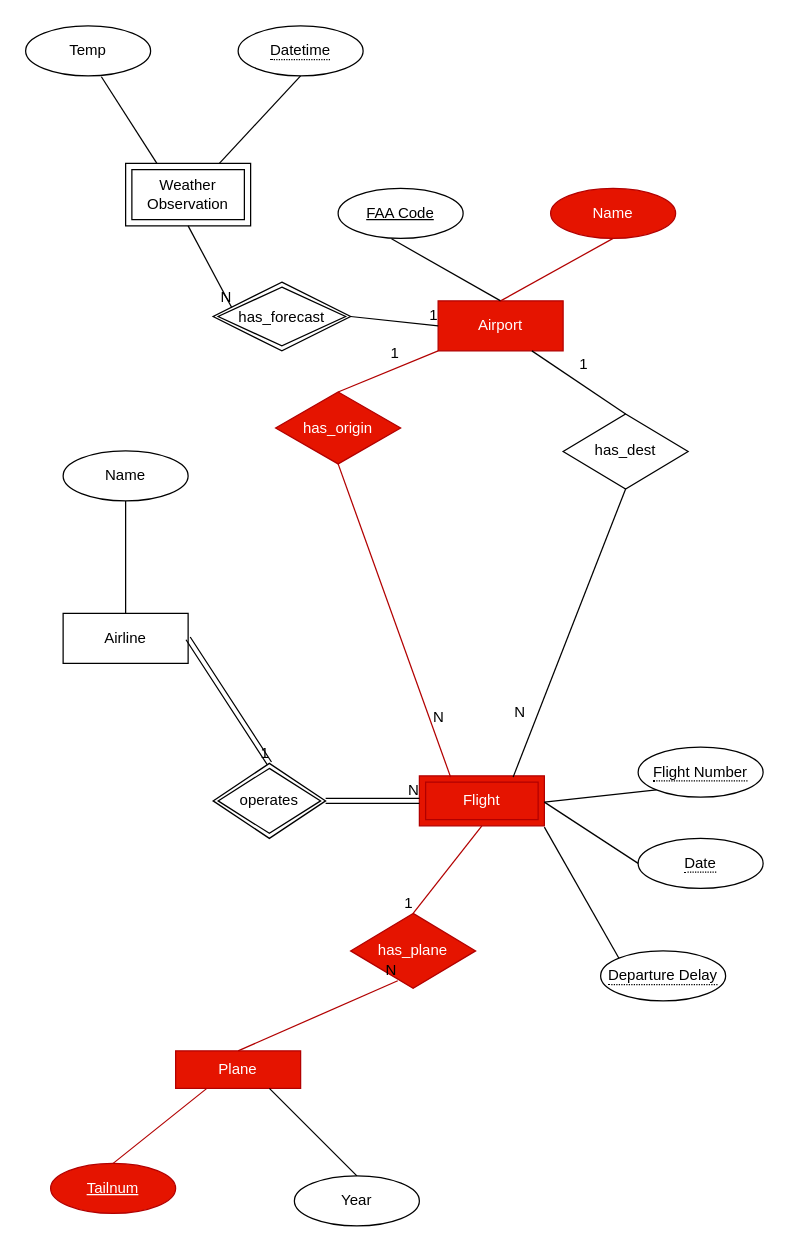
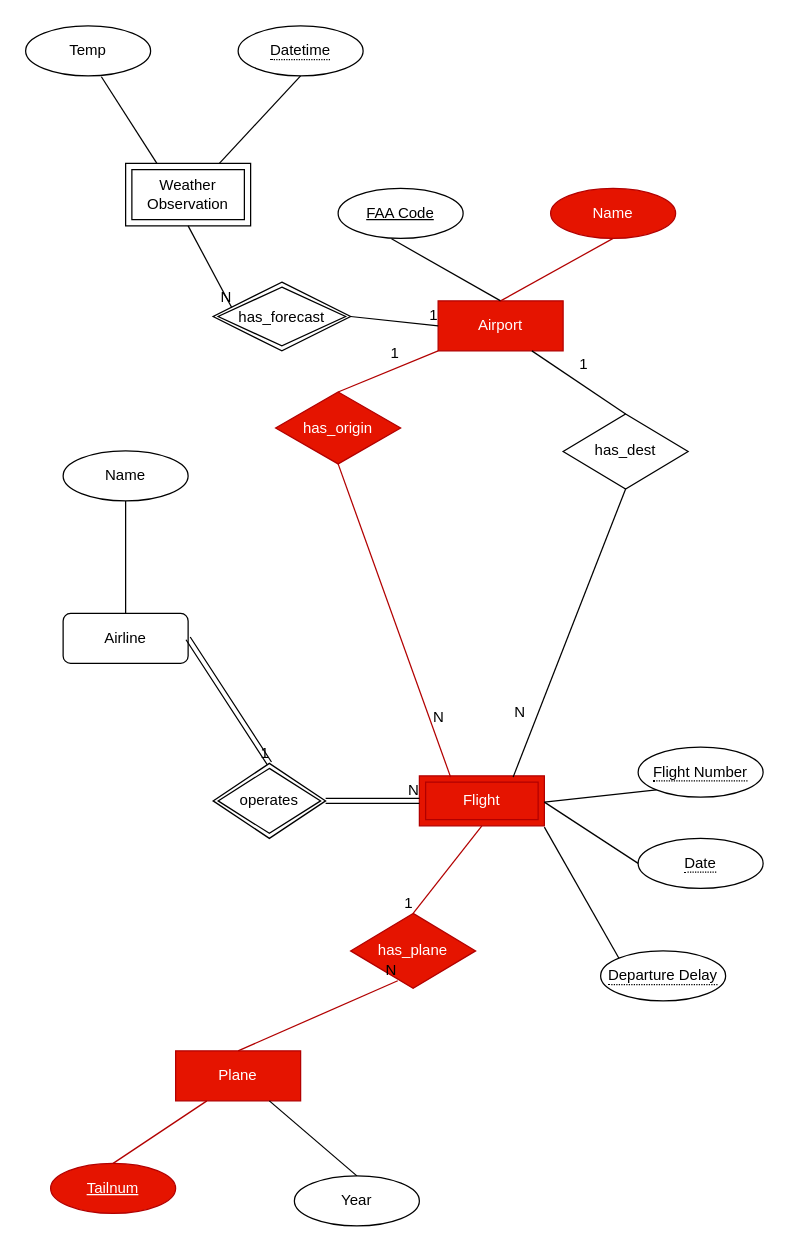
(126, 638) -> (126, 638)
(238, 1069) -> (238, 1076)
